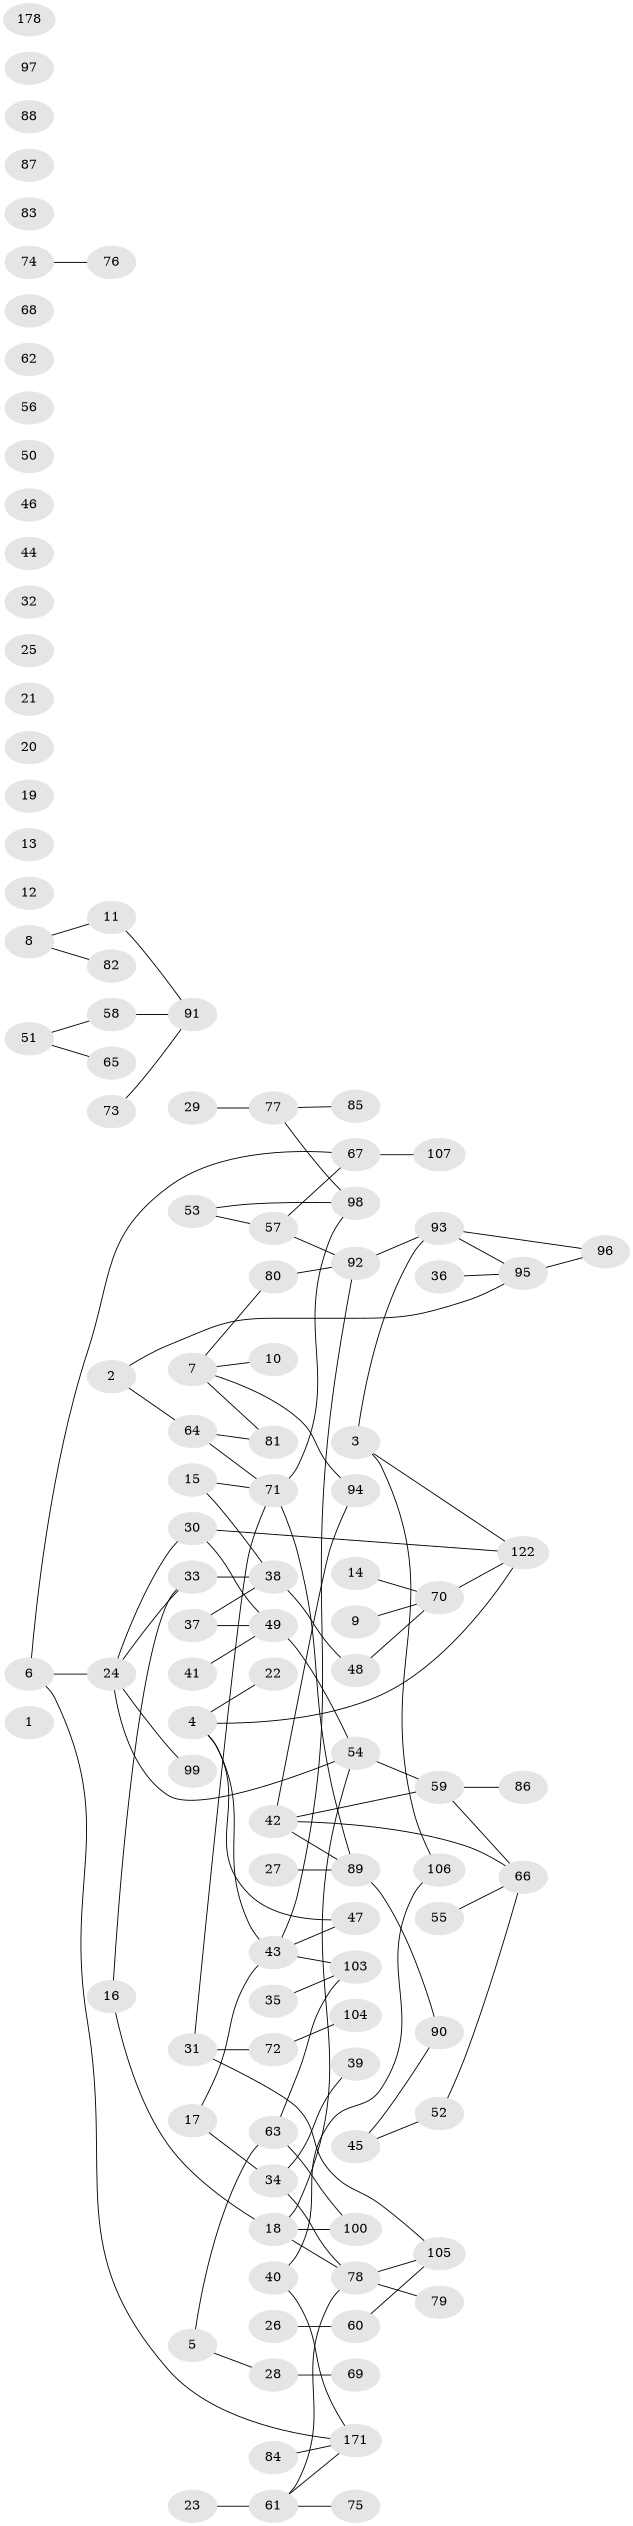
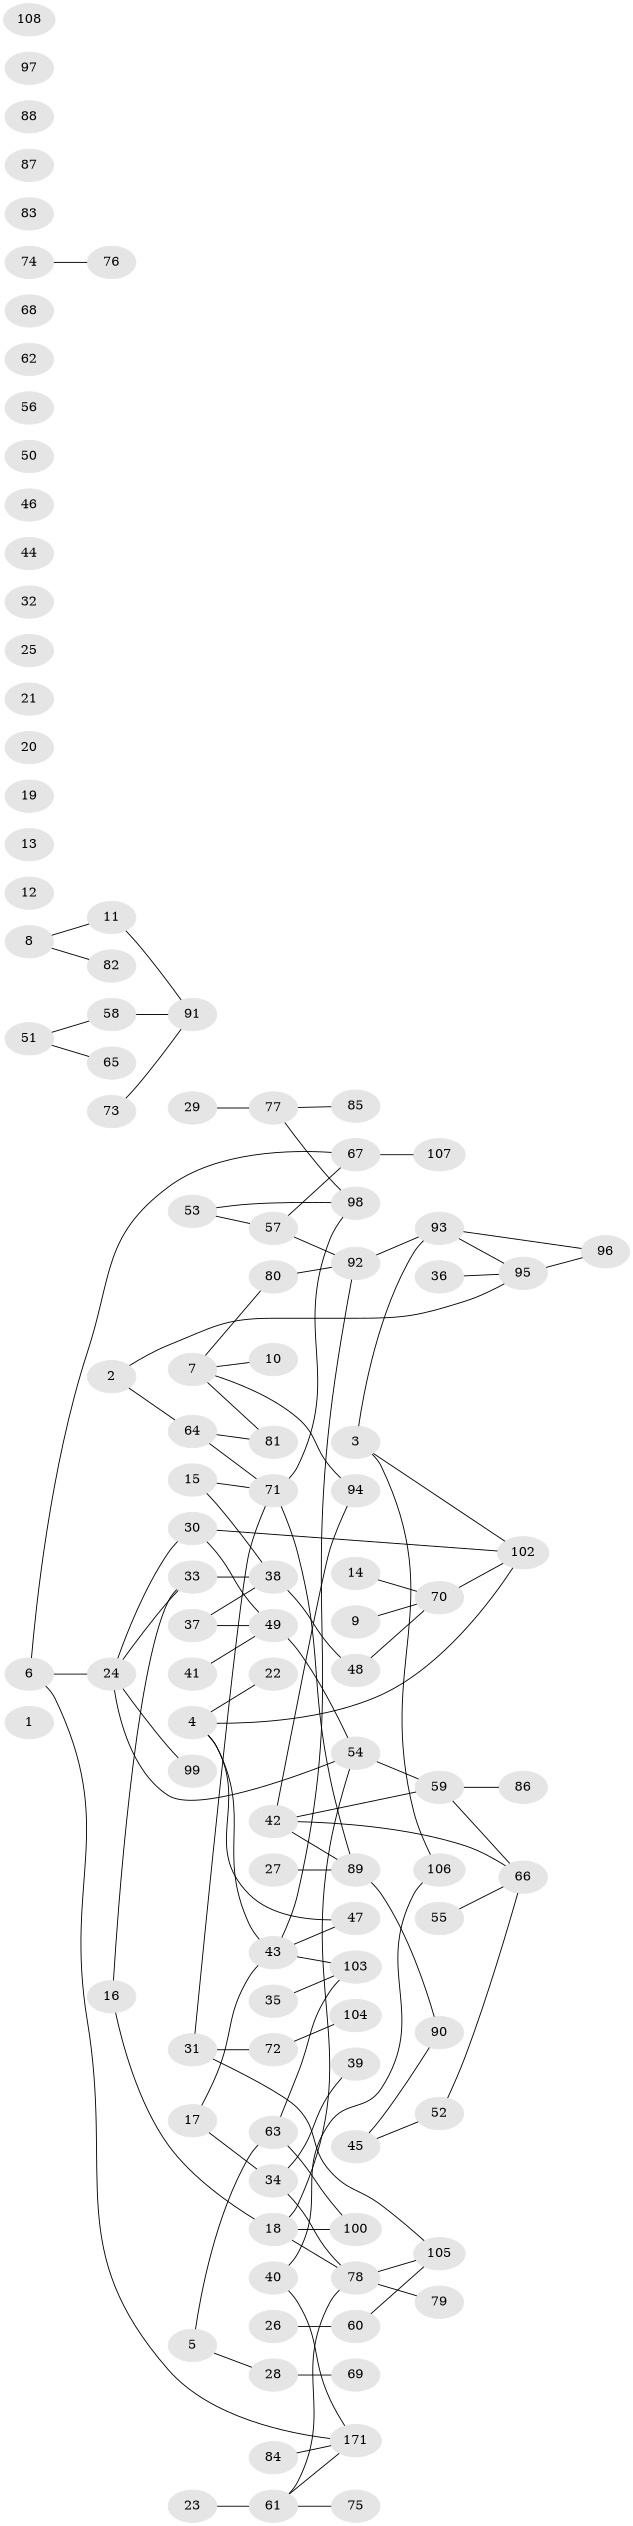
(29, 20) -> (29, 20)
(523, 1553) -> (523, 1553)
